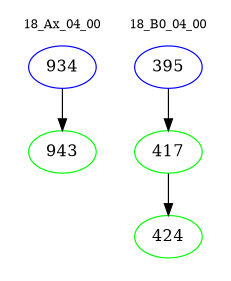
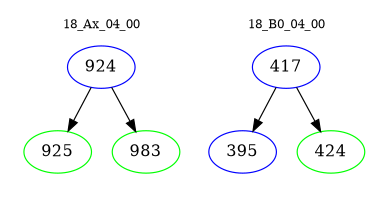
(62, 67) -> (101, 67)
(168, 104) -> (267, 104)
none -> (58, 152)
(62, 152) -> (146, 152)
(168, 152) -> (286, 67)
